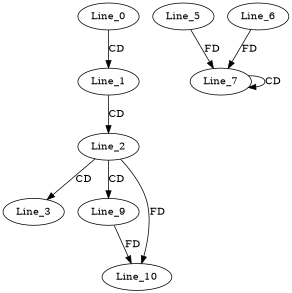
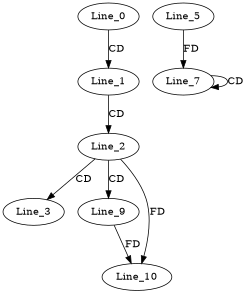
(258, 16) -> none
